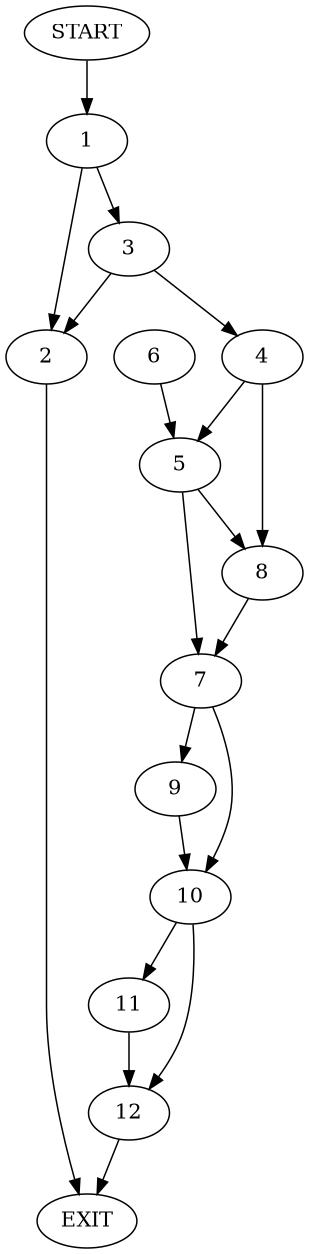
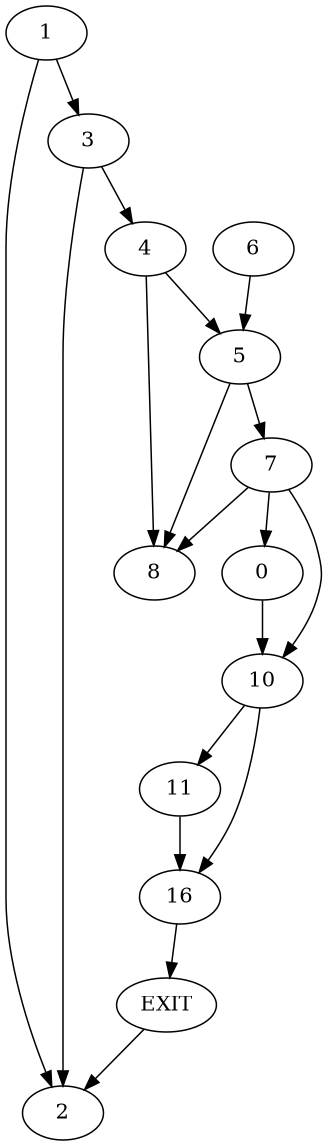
(87, 33) -> none
(236, 621) -> (219, 514)
(46, 783) -> (120, 1054)
(176, 789) -> (262, 573)
(129, 1113) -> (180, 897)
